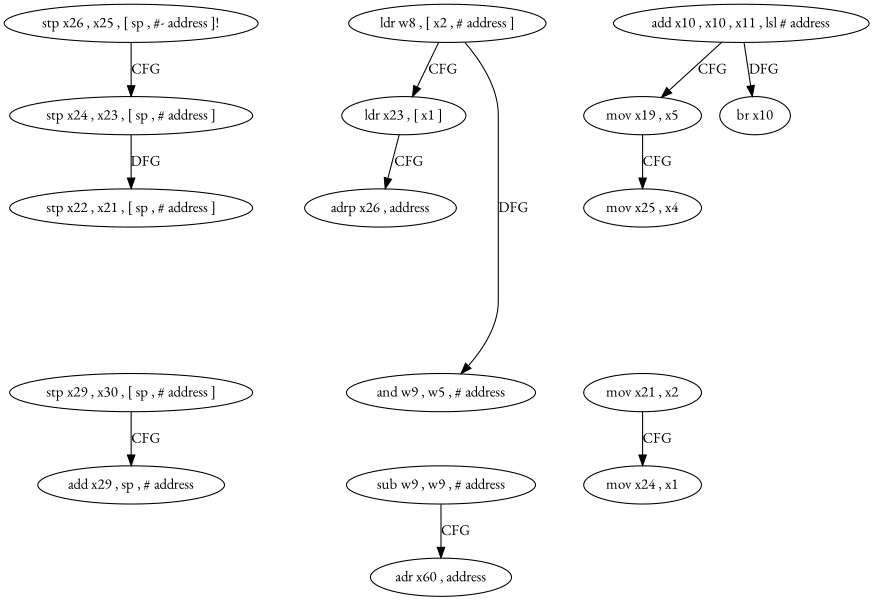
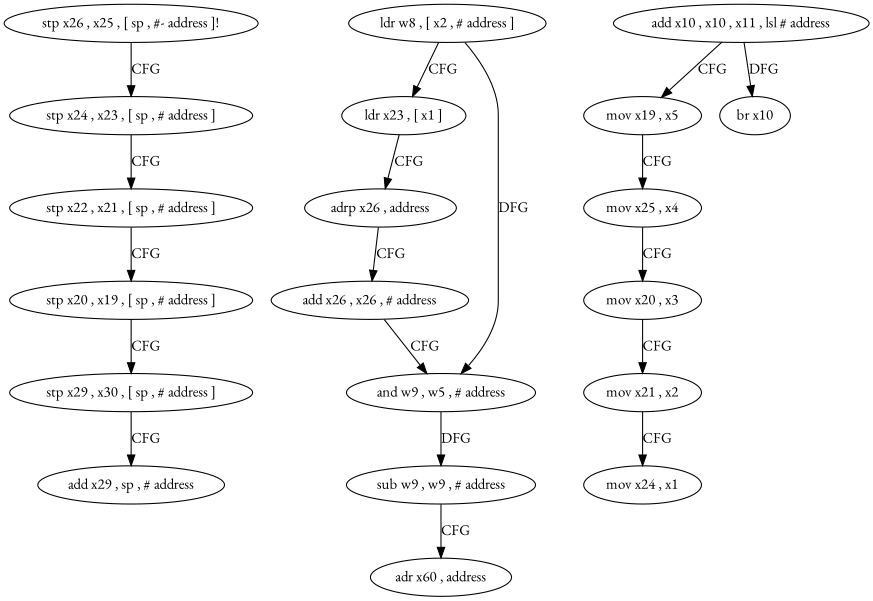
(146, 162) -> (146, 162)
none -> (131, 300)
none -> (370, 300)
none -> (643, 300)
none -> (441, 433)
